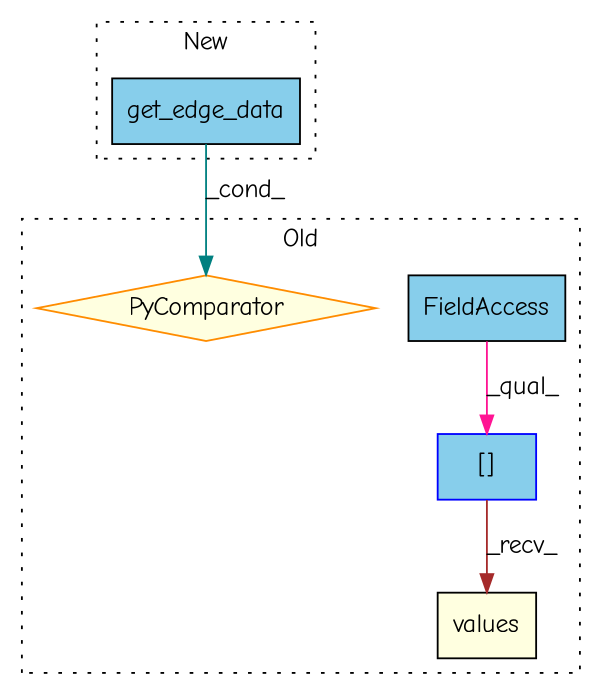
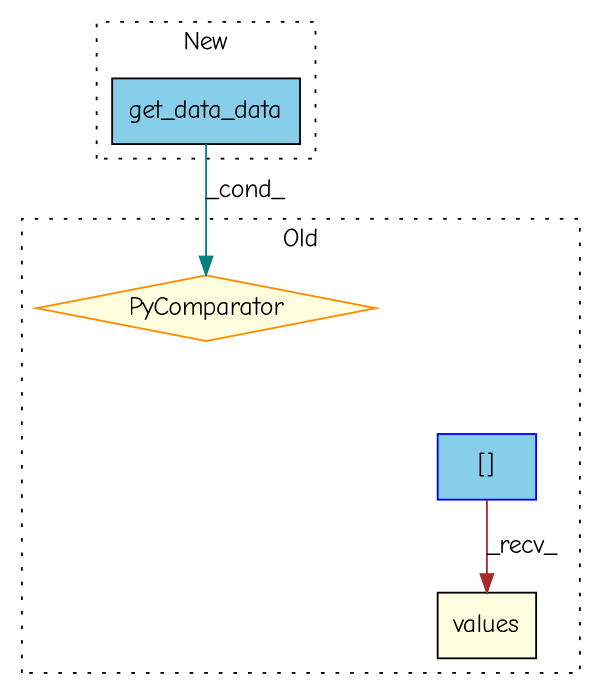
(206, 111) -> (206, 111)
(487, 308) -> none
